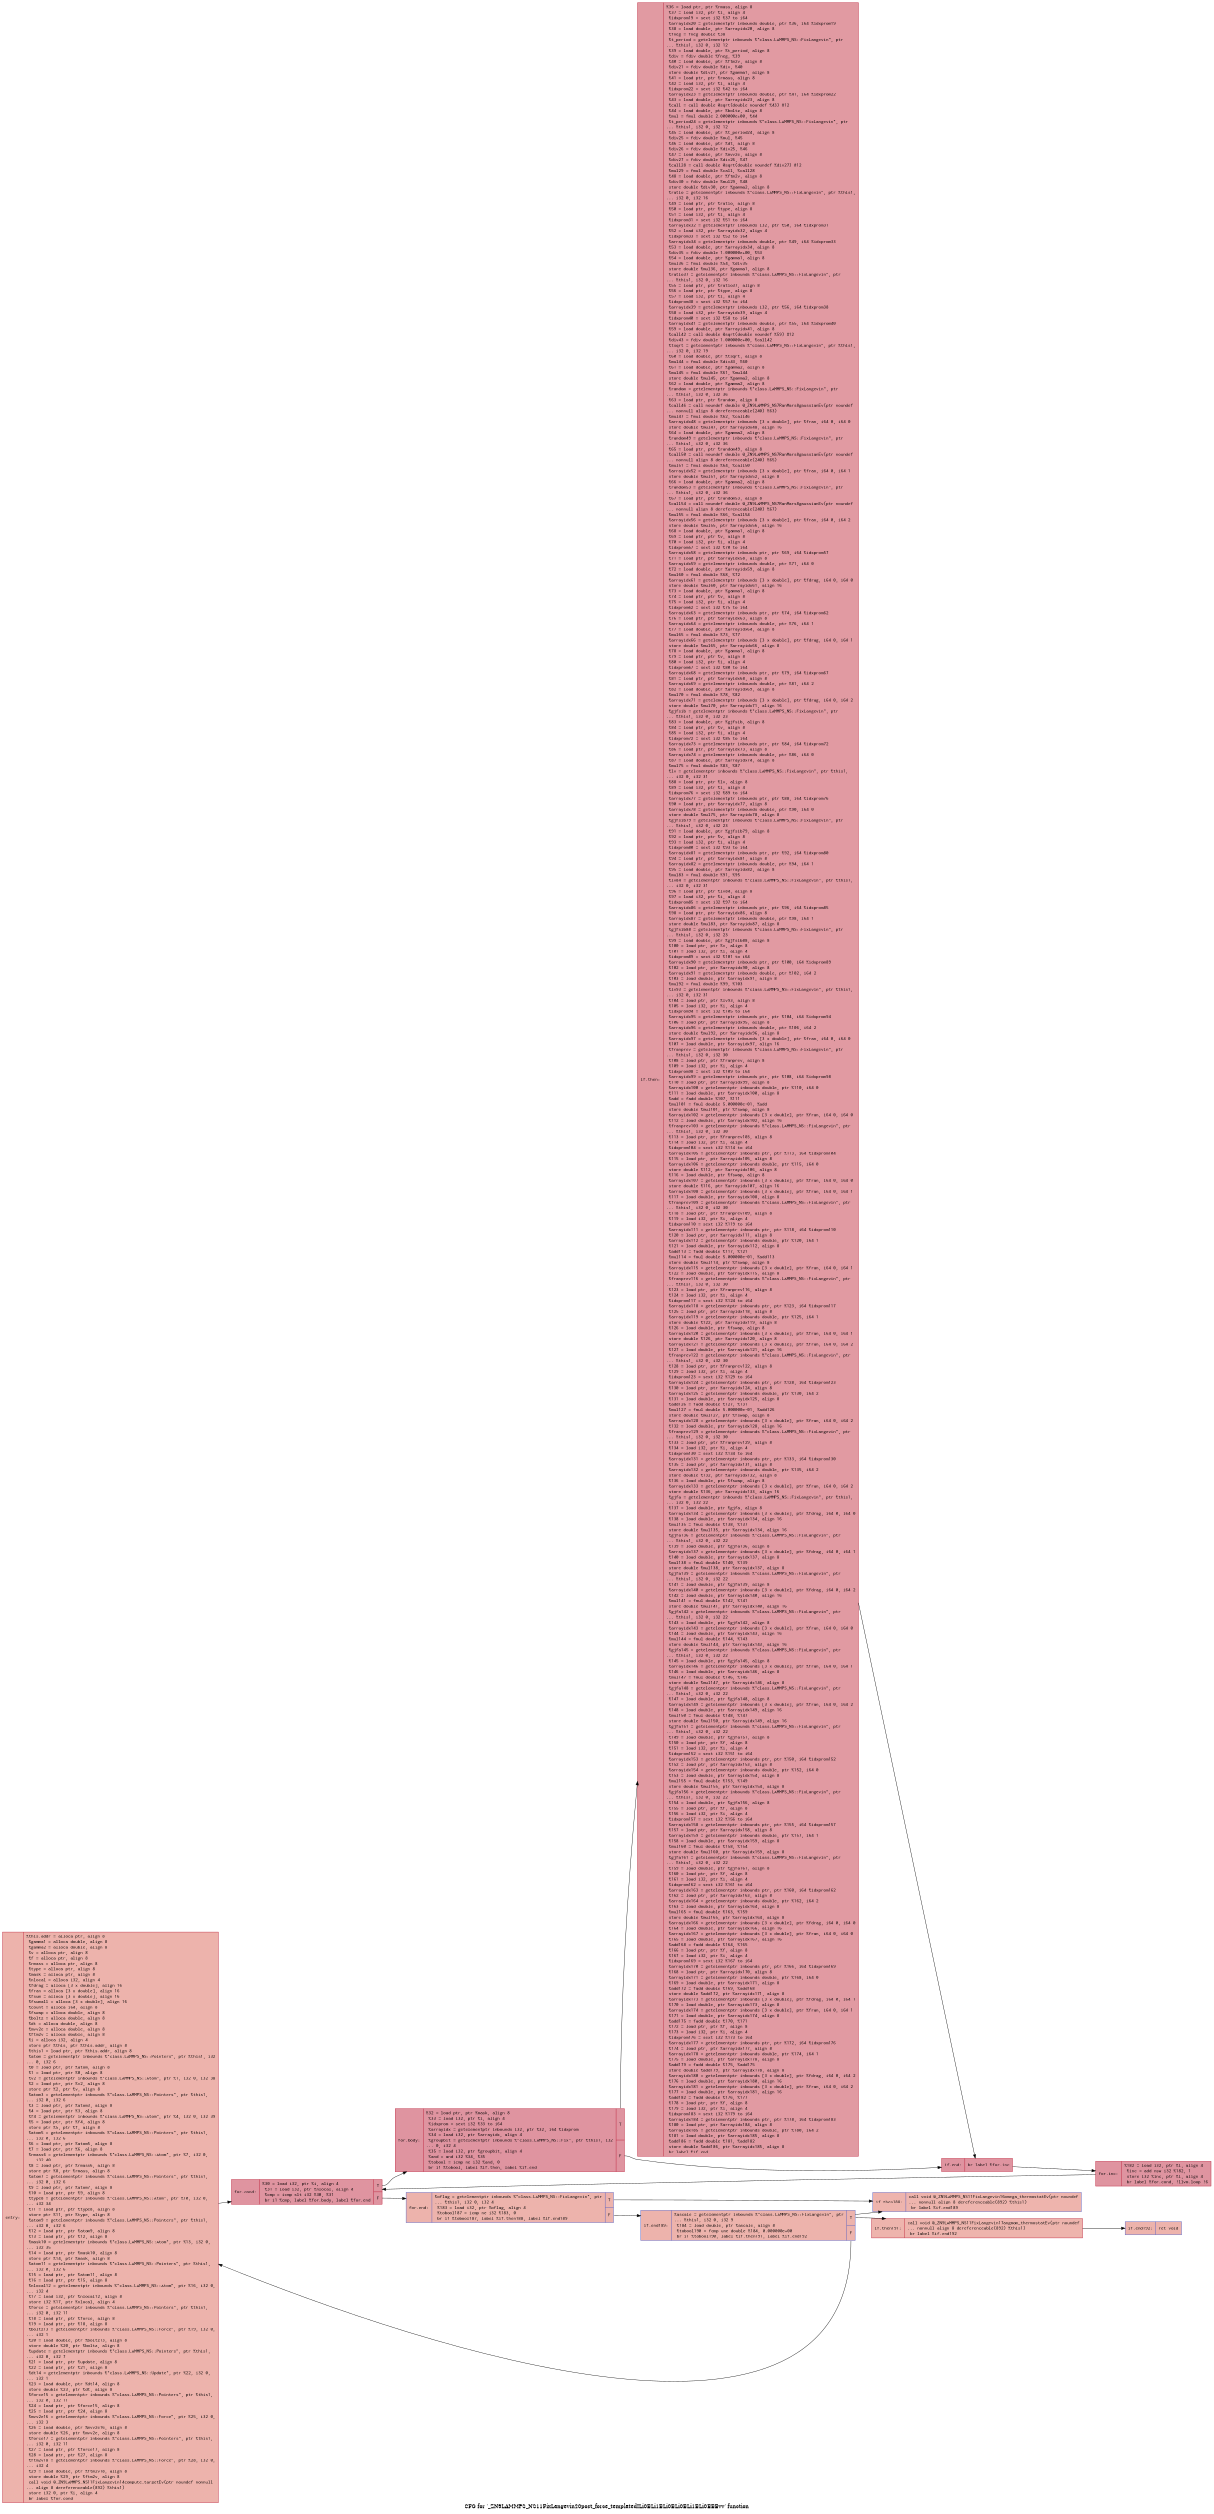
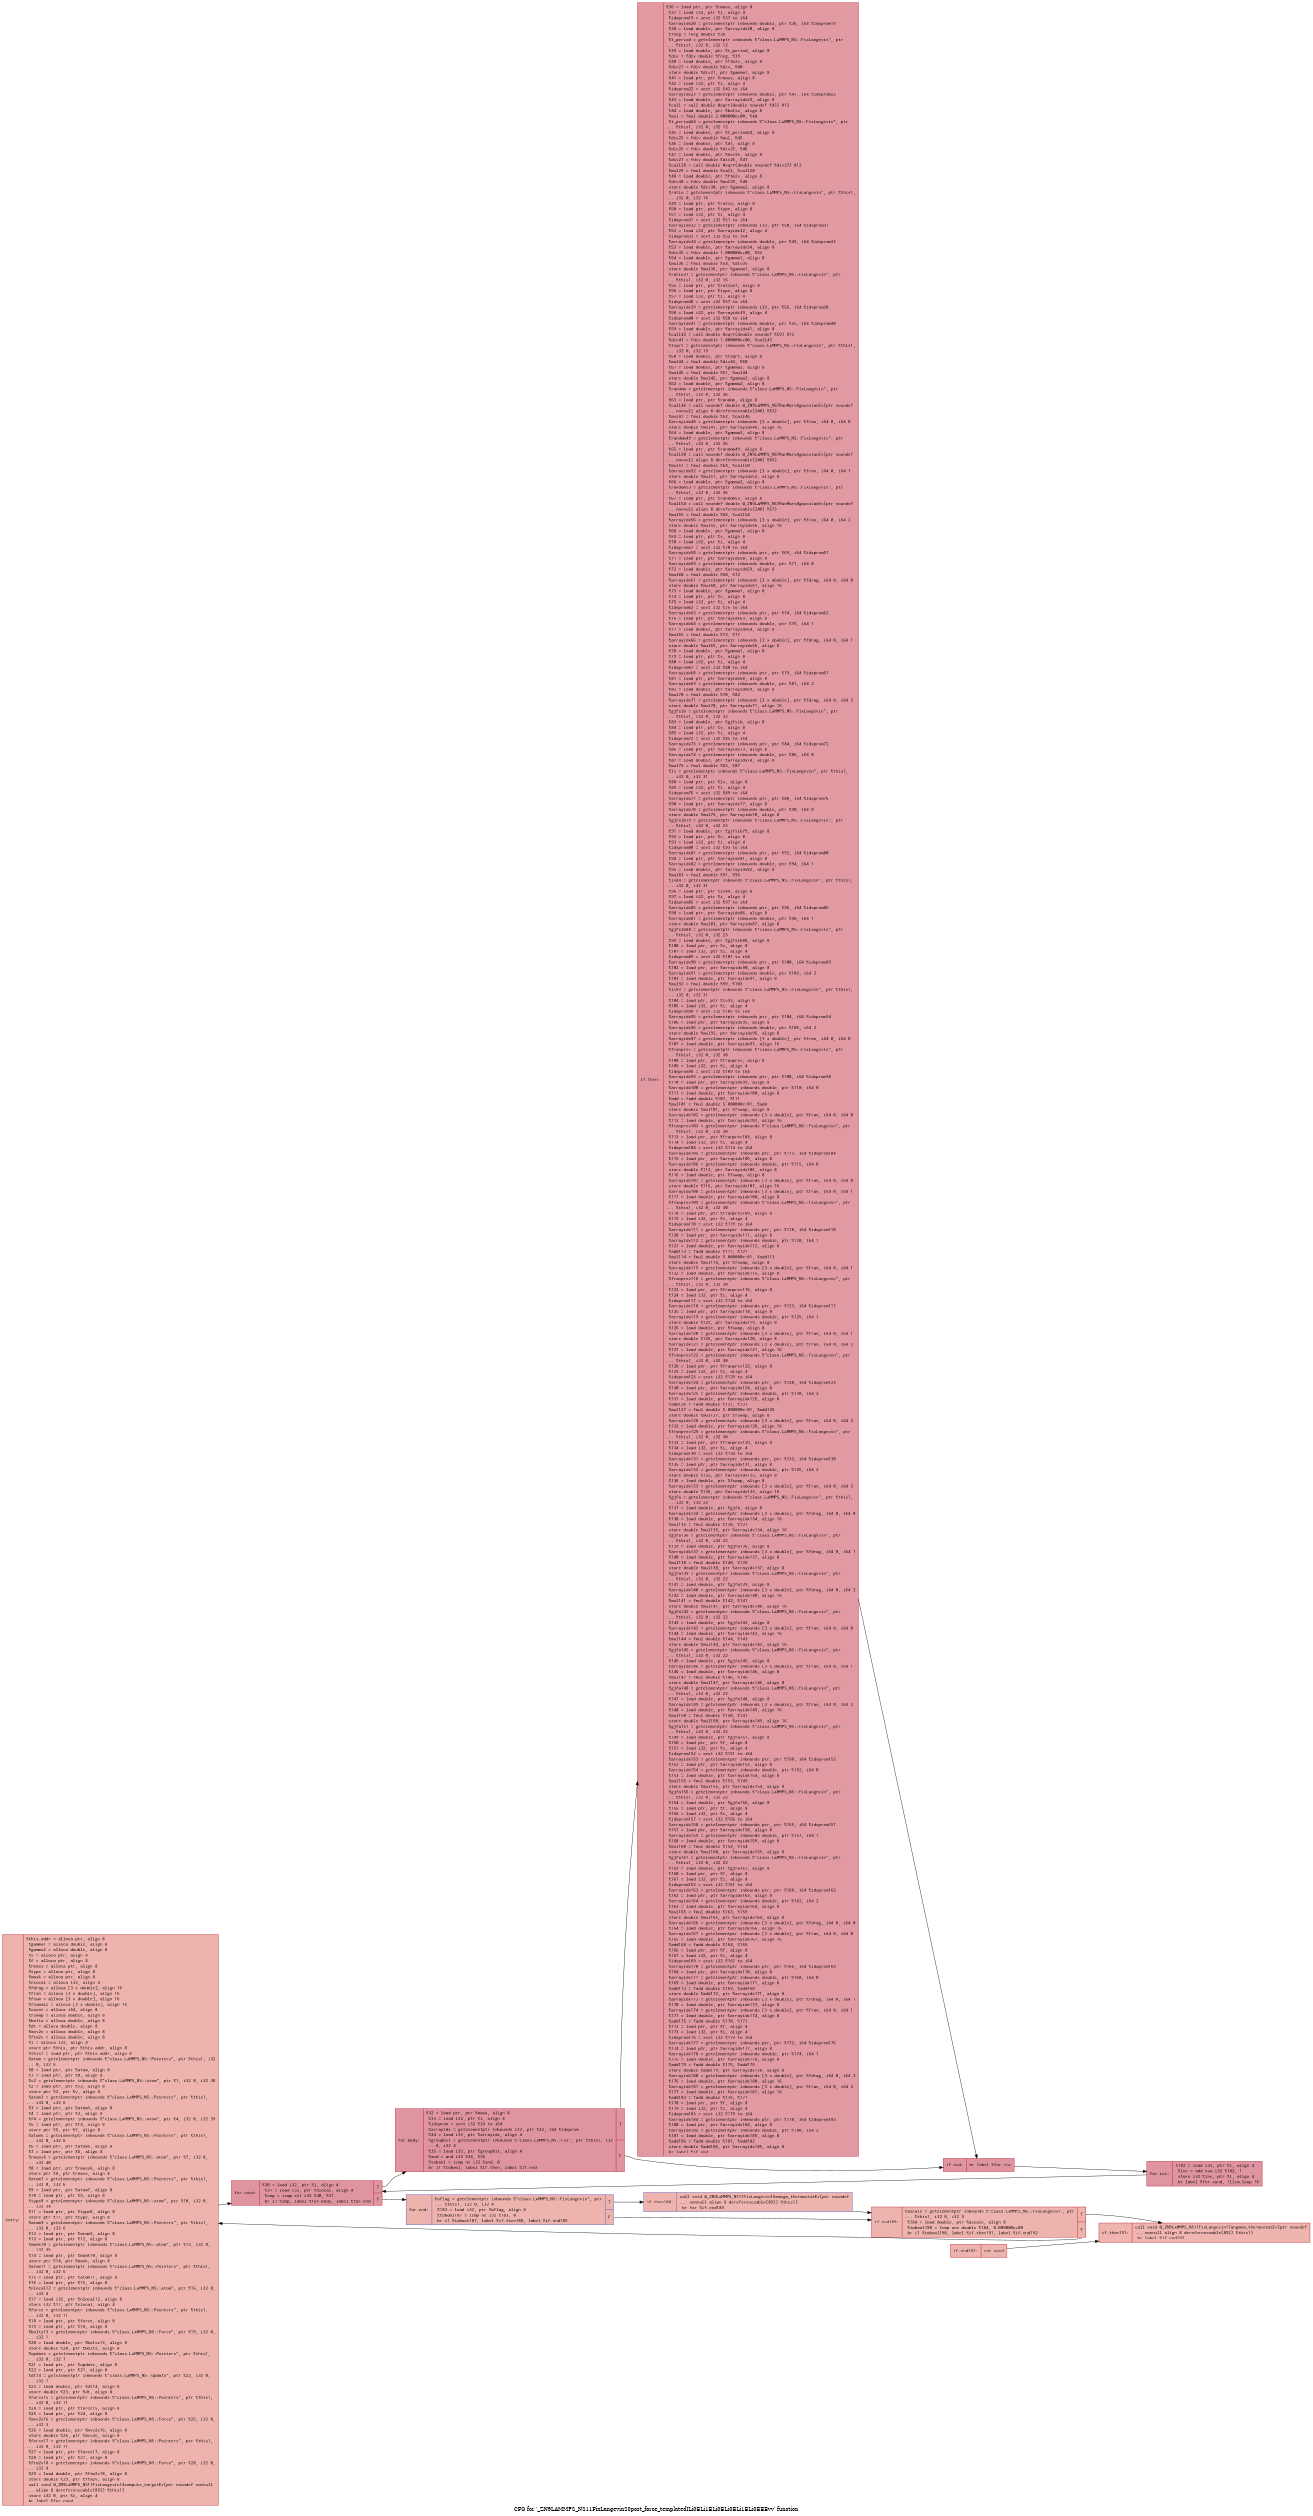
(934, 2207) -> (702, 2207)
(867, 2213) -> (860, 2212)
(748, 2225) -> (979, 2222)
(1102, 2228) -> (1051, 2245)
(1153, 2228) -> (979, 2251)
